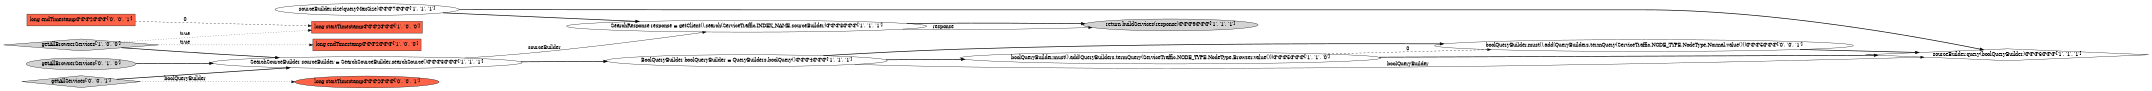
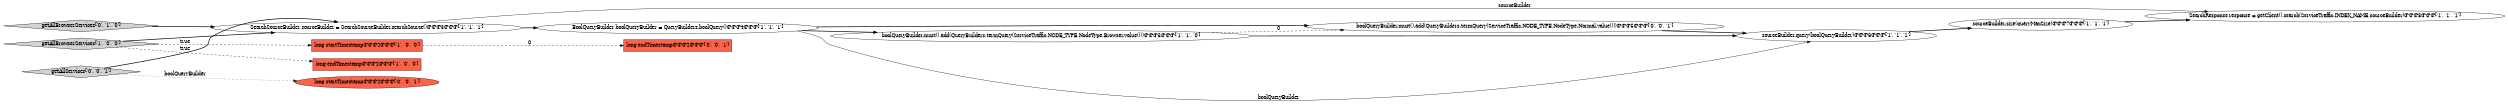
(1221, 10) -> (1938, 30)
(222, 24) -> (521, 46)
(1170, 25) -> none
(215, 36) -> (231, 45)
(234, 45) -> (213, 55)
(2007, 55) -> (1836, 36)
(81, 64) -> (81, 26)
